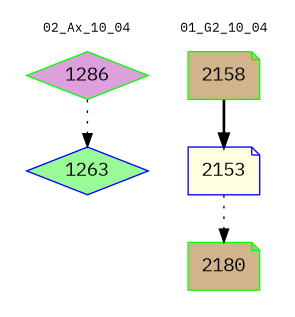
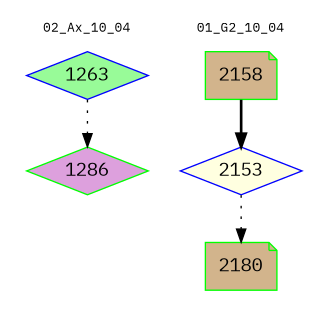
(87, 117) -> (87, 117)
(224, 171) -> (241, 171)
